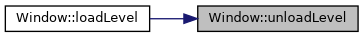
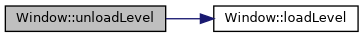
(167, 19) -> (183, 19)
